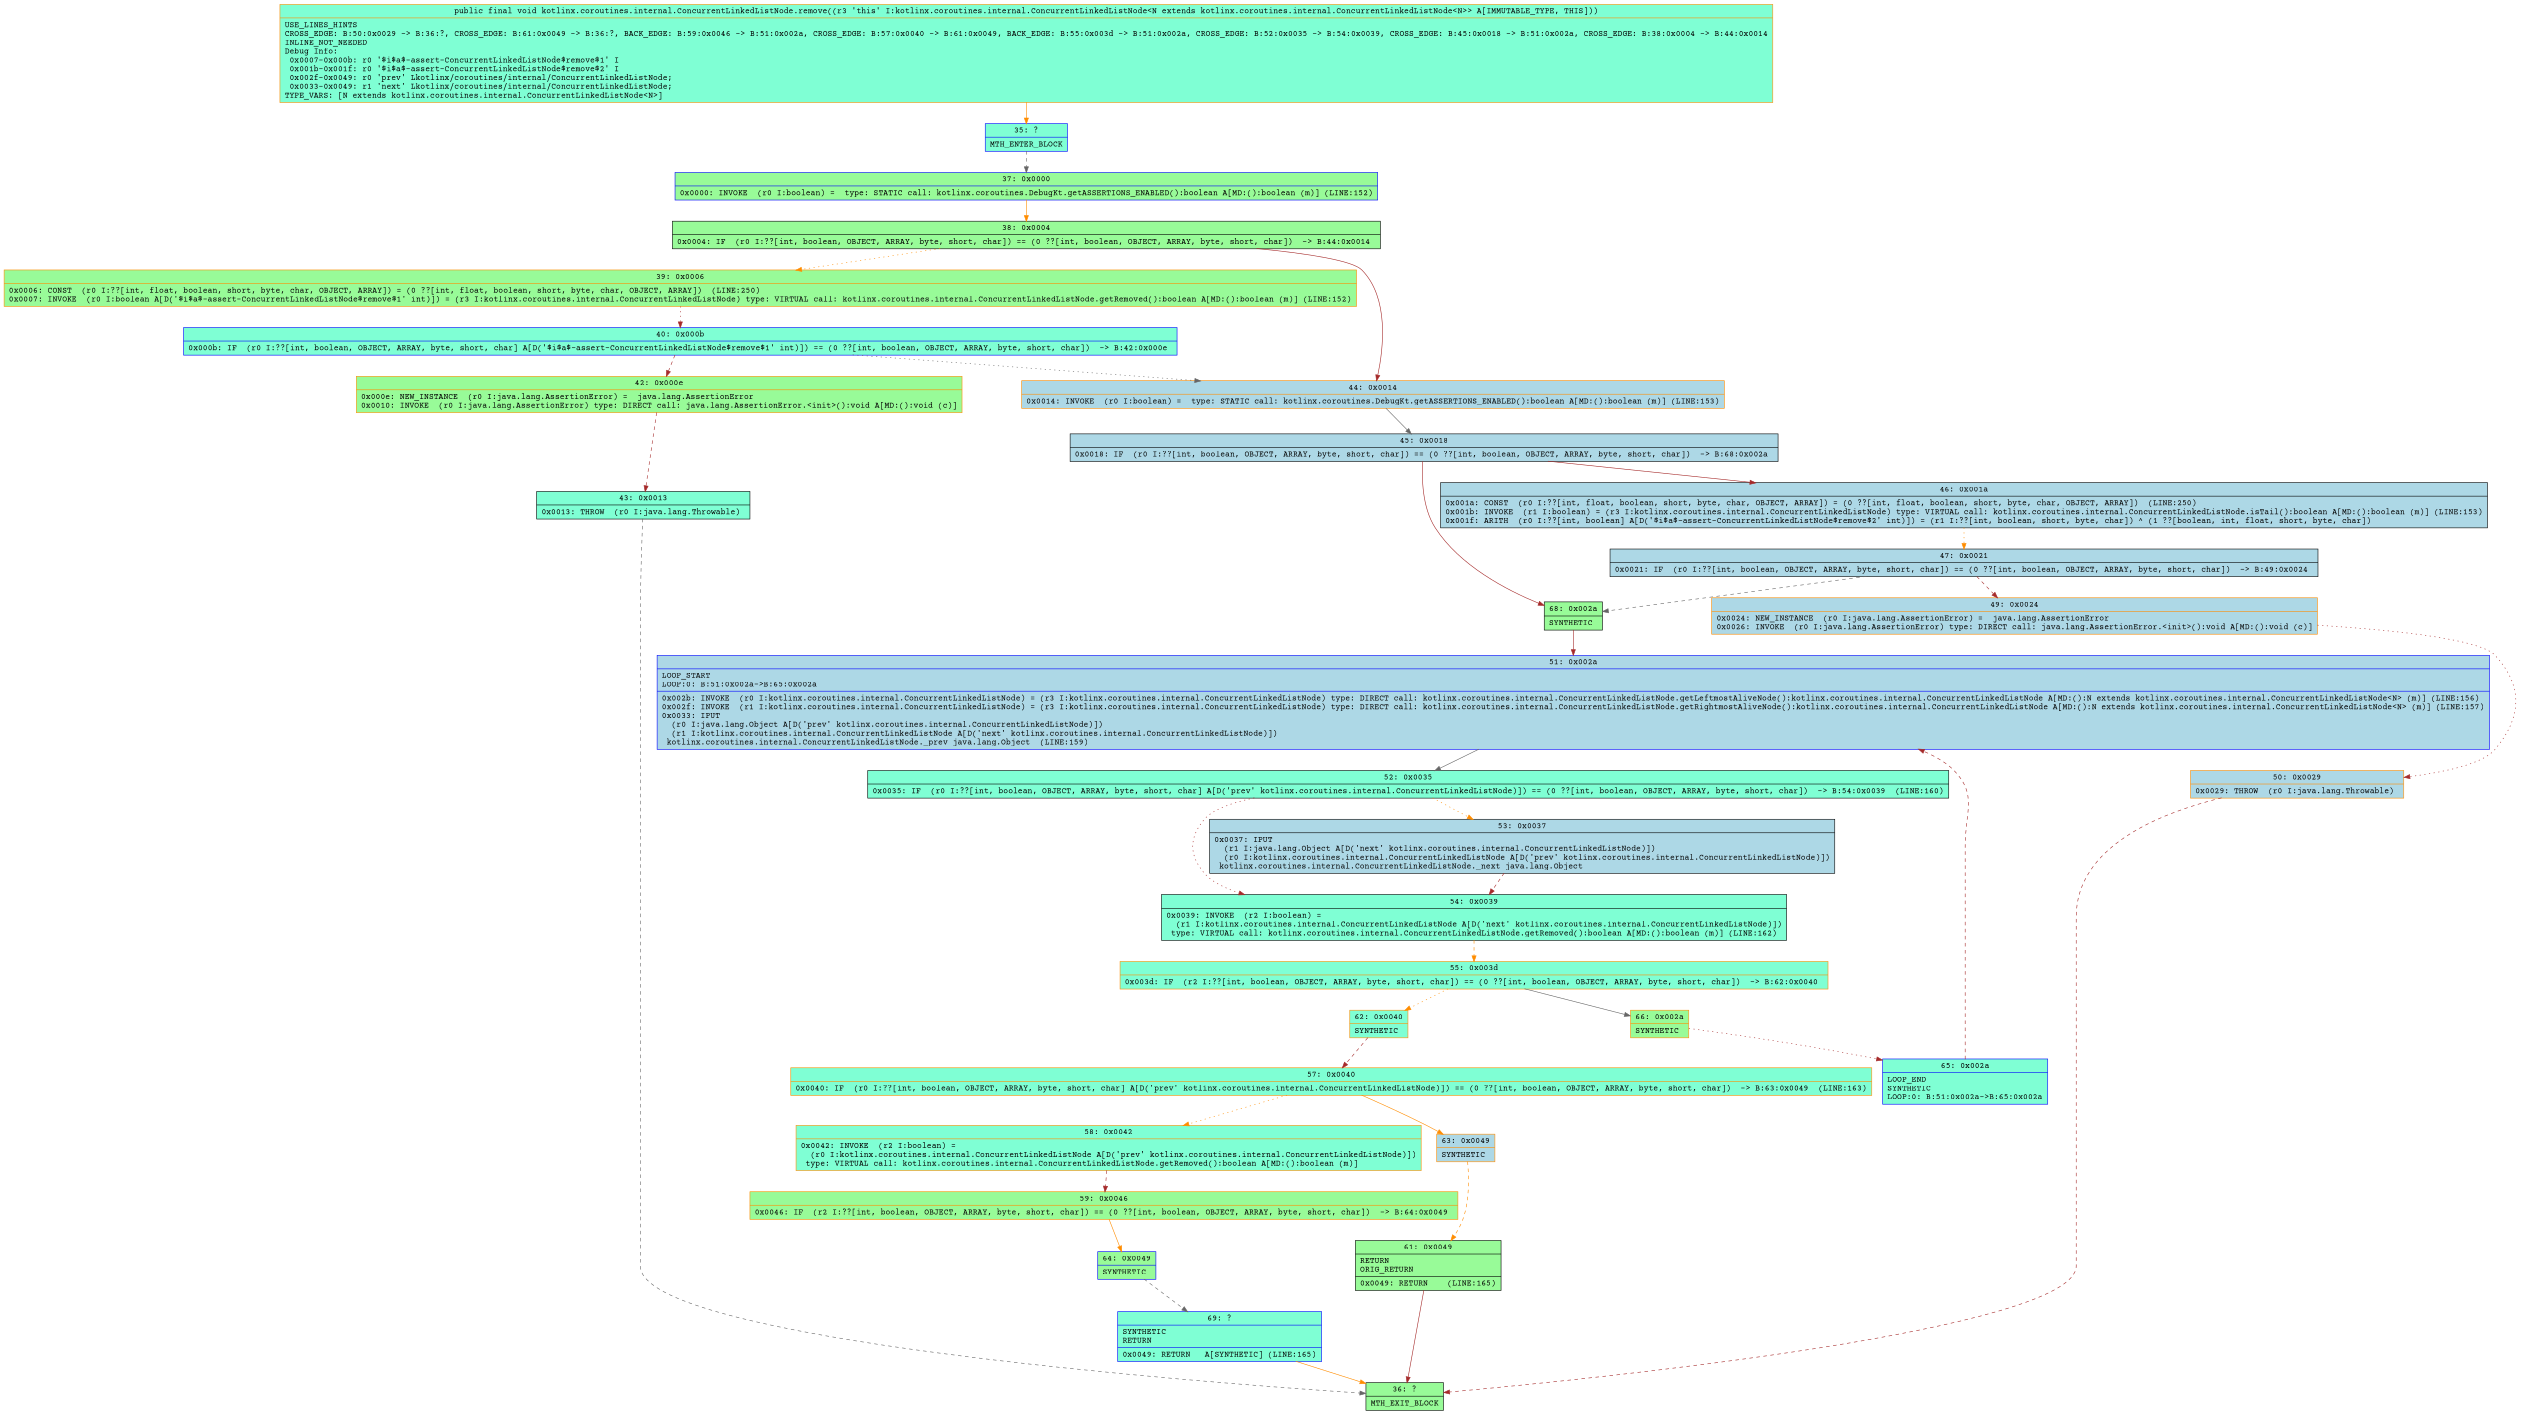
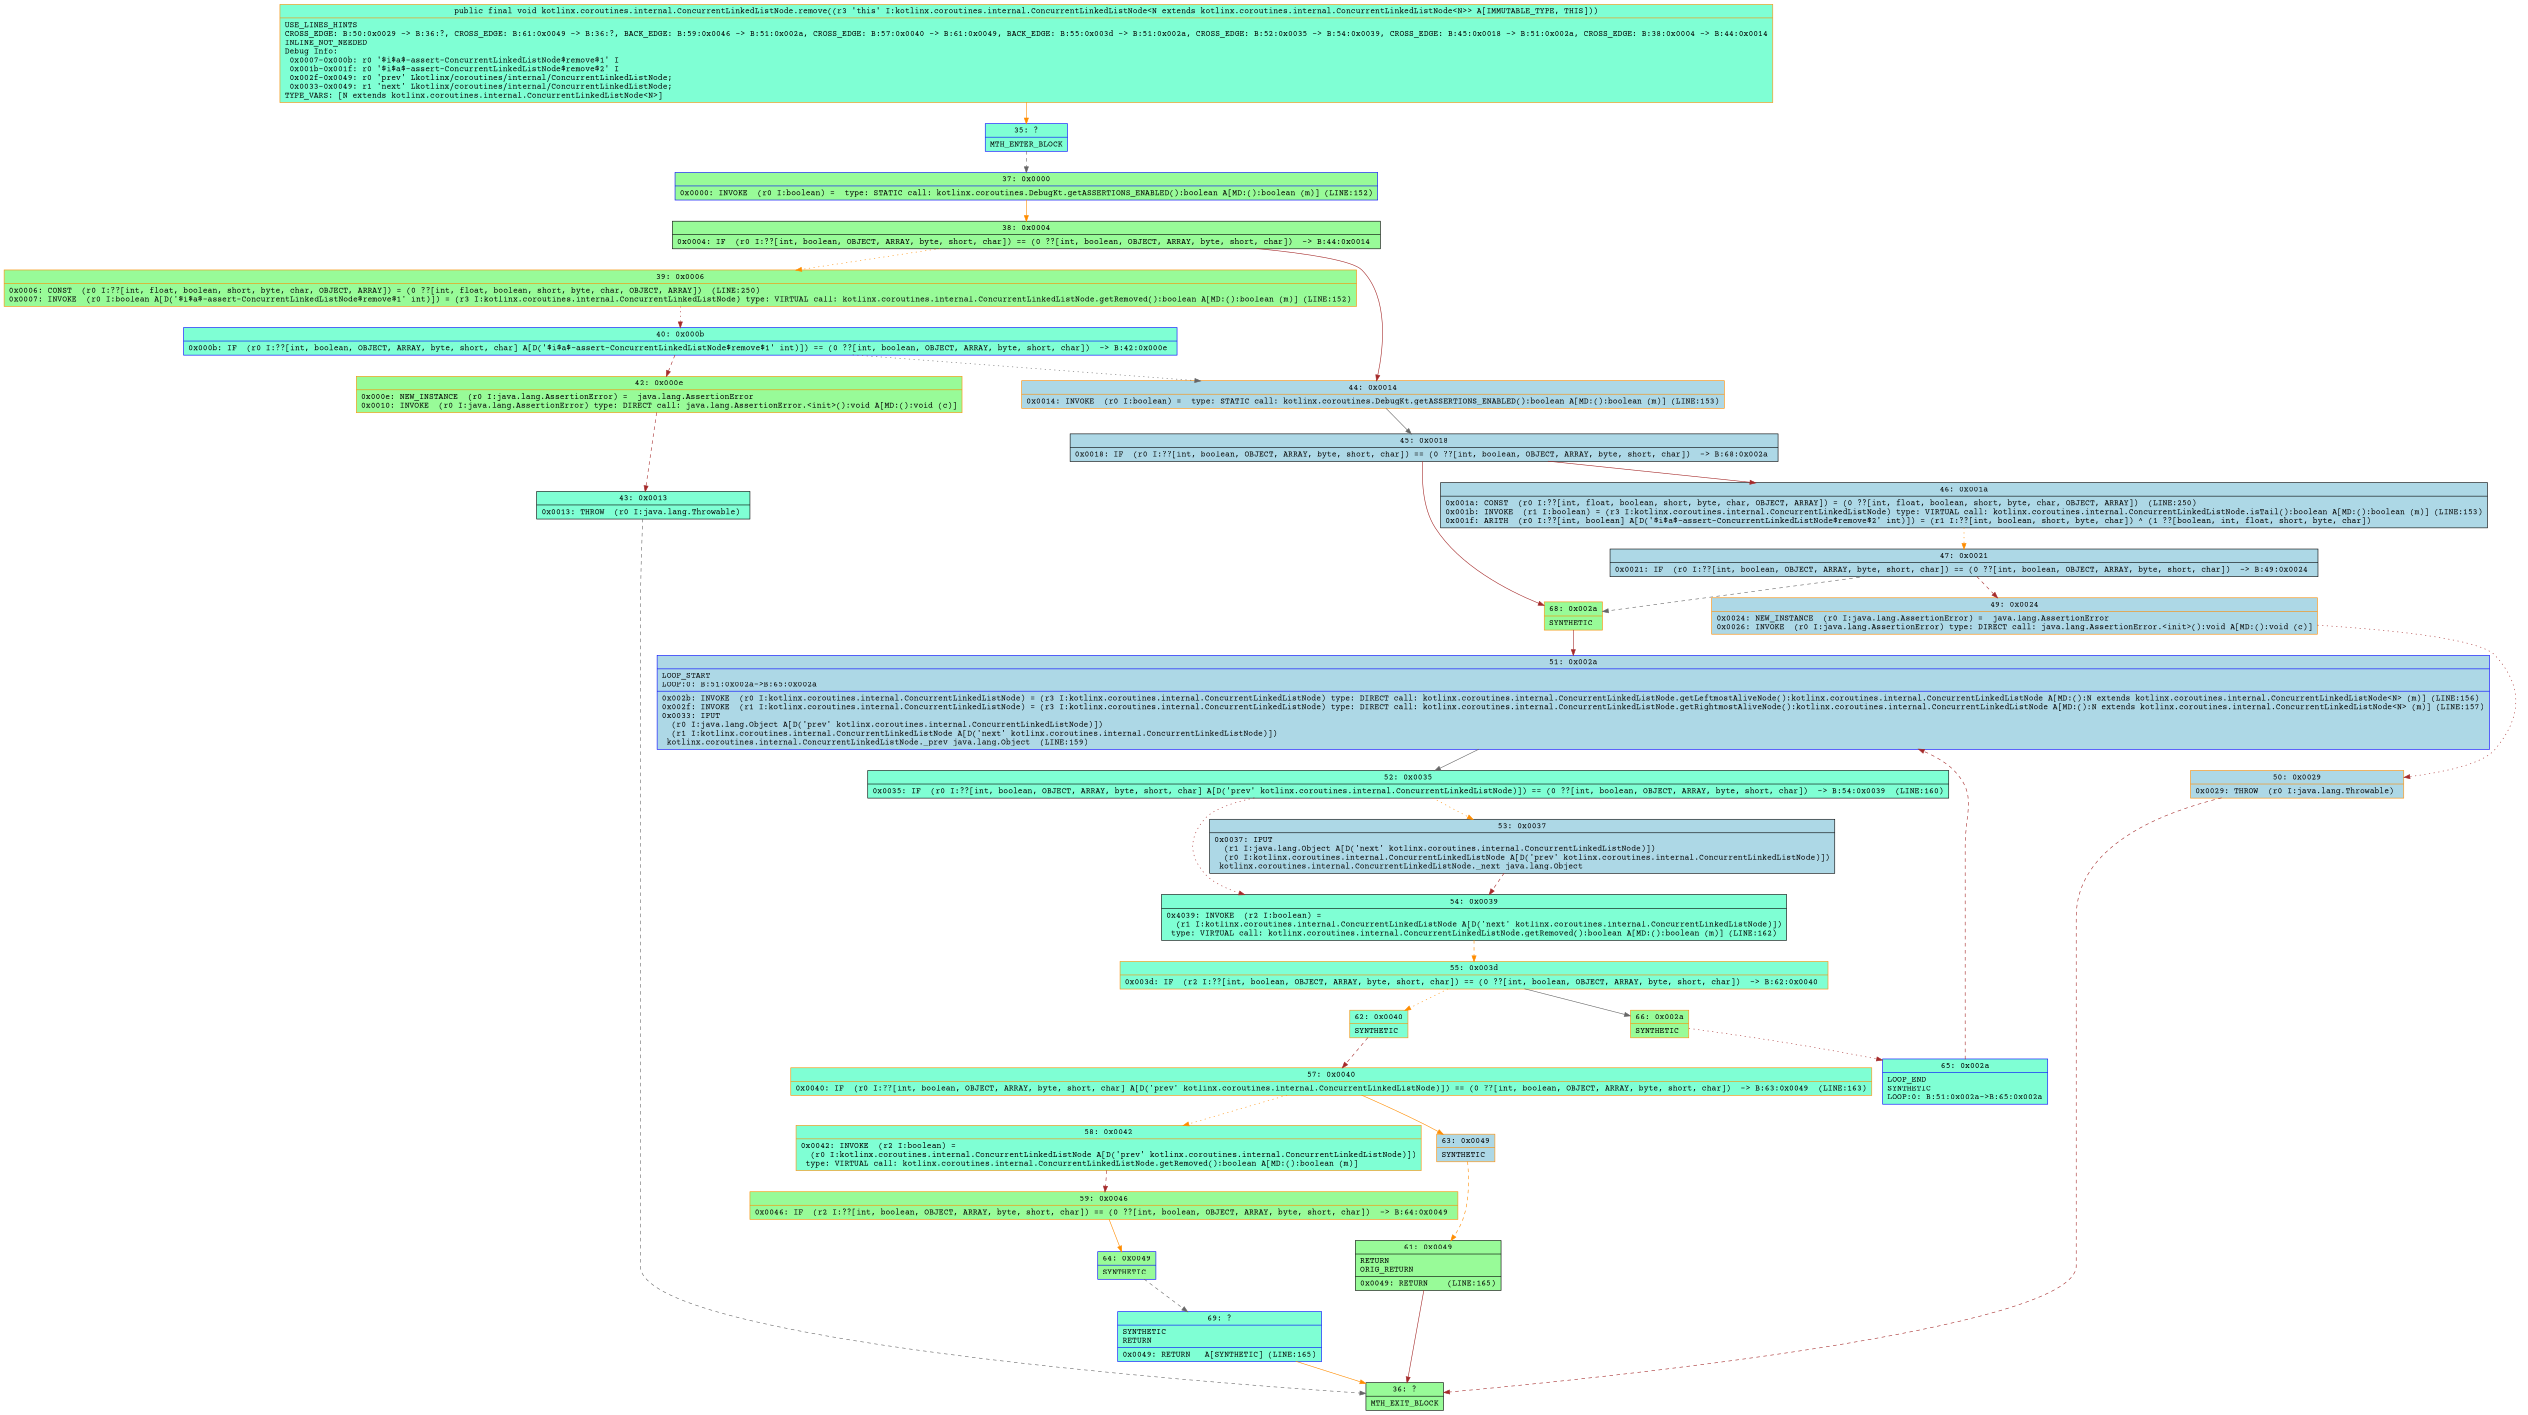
(1573, 616) -> (1573, 616)
(1246, 915) -> (1246, 915)
